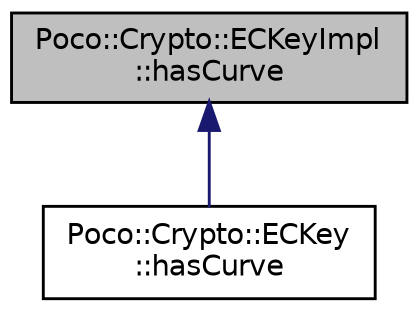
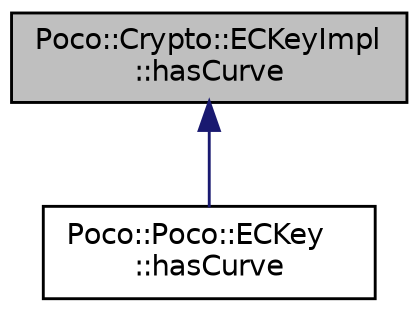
(209, 253) -> (209, 253)
